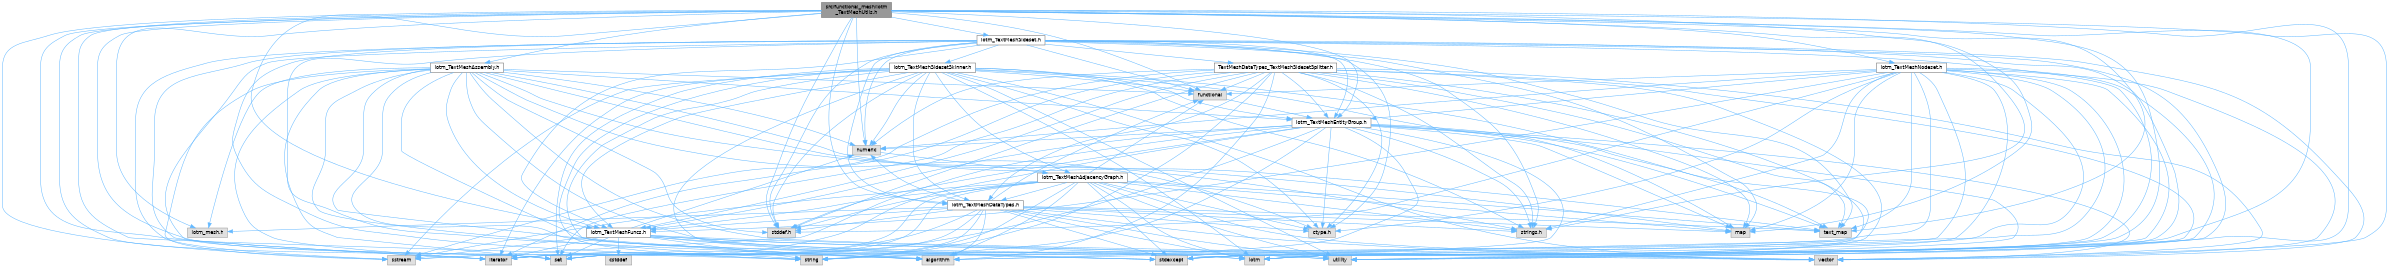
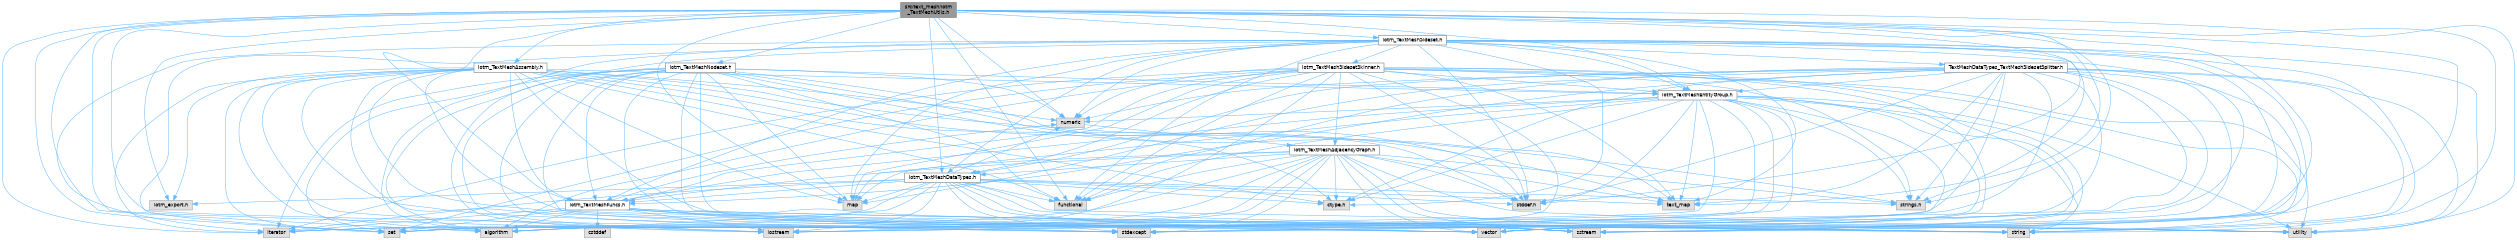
(856, 10) -> (928, 10)
(1267, 108) -> (1371, 134)
(1123, 124) -> none
(1743, 178) -> none
none -> (1256, 227)
(208, 233) -> (171, 205)
(1254, 260) -> (778, 233)
